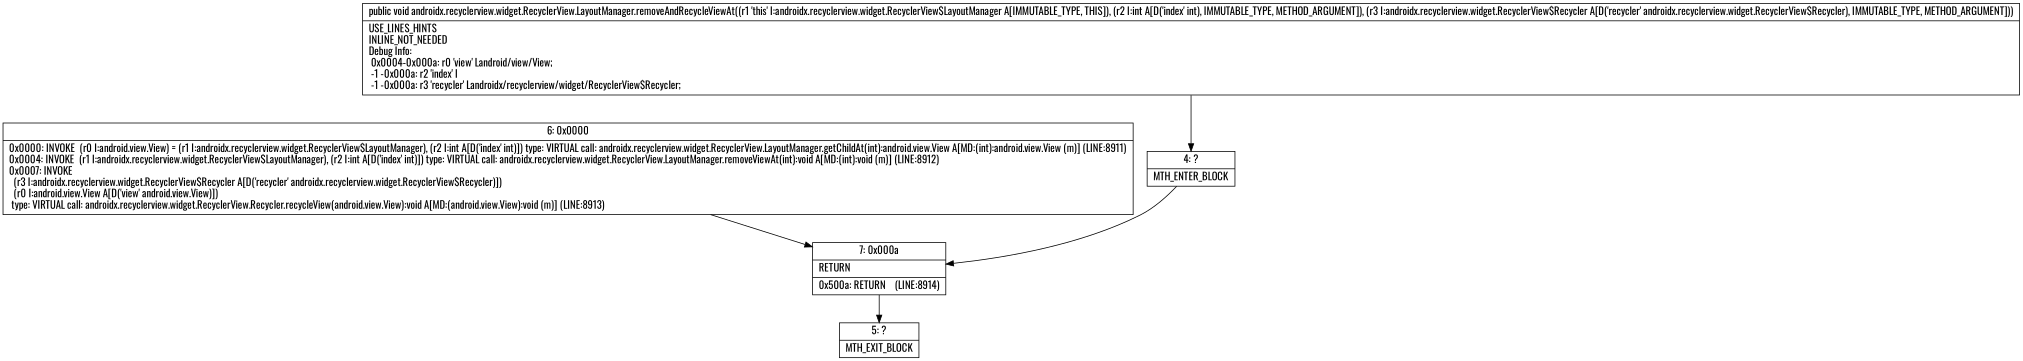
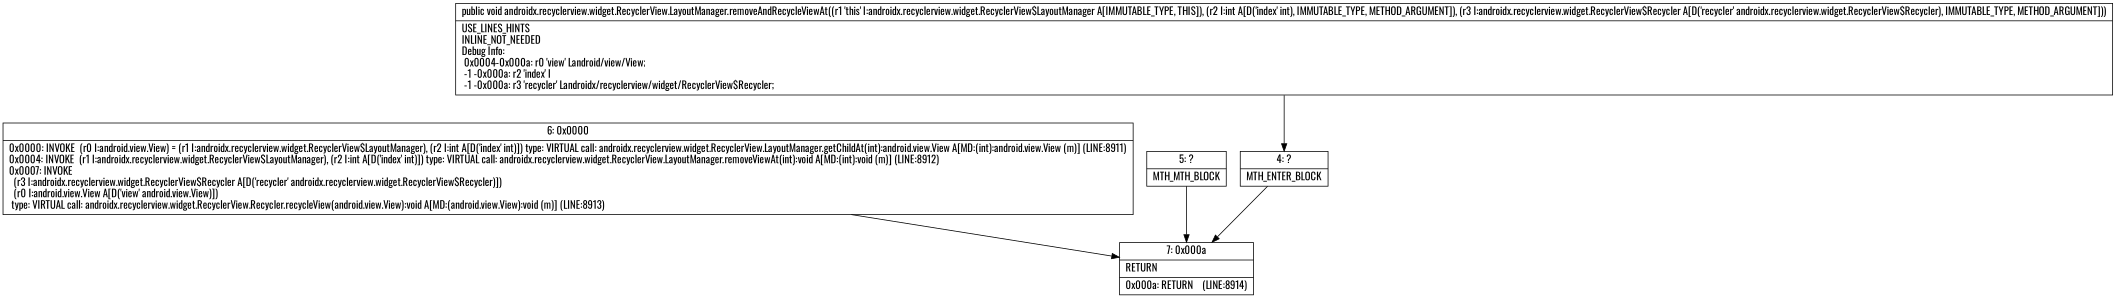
(879, 286) -> (1187, 286)
(879, 305) -> (1187, 210)
(879, 349) -> (1187, 177)
